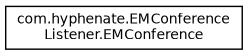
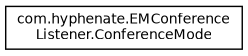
(124, 28) -> (124, 28)
